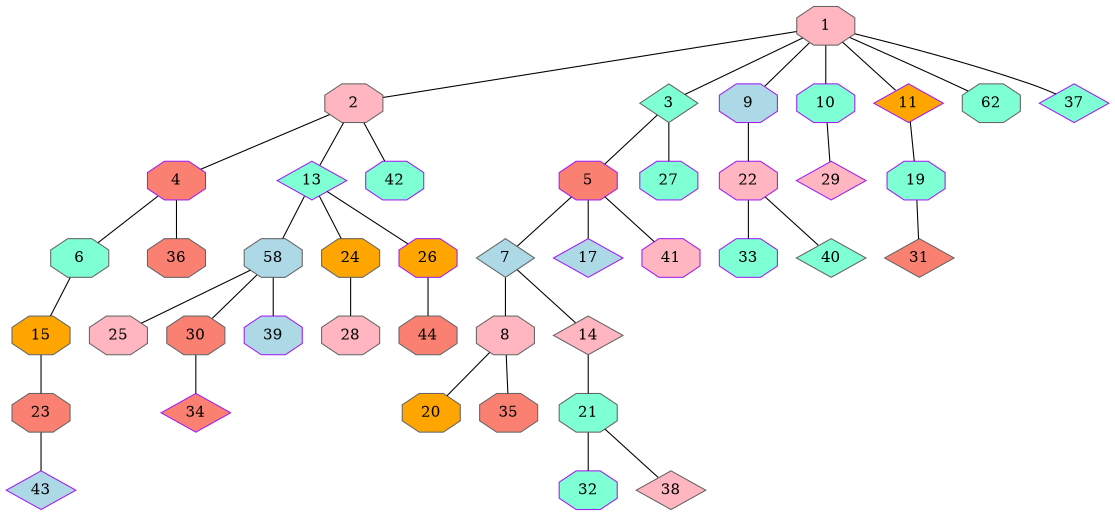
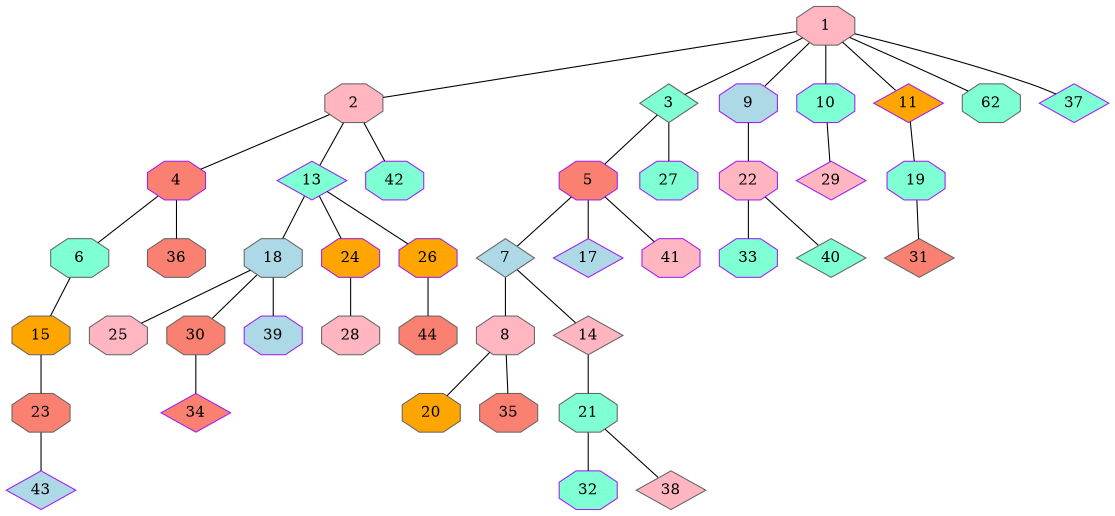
(273, 258) -> (273, 258)
(351, 258) -> (351, 258)
